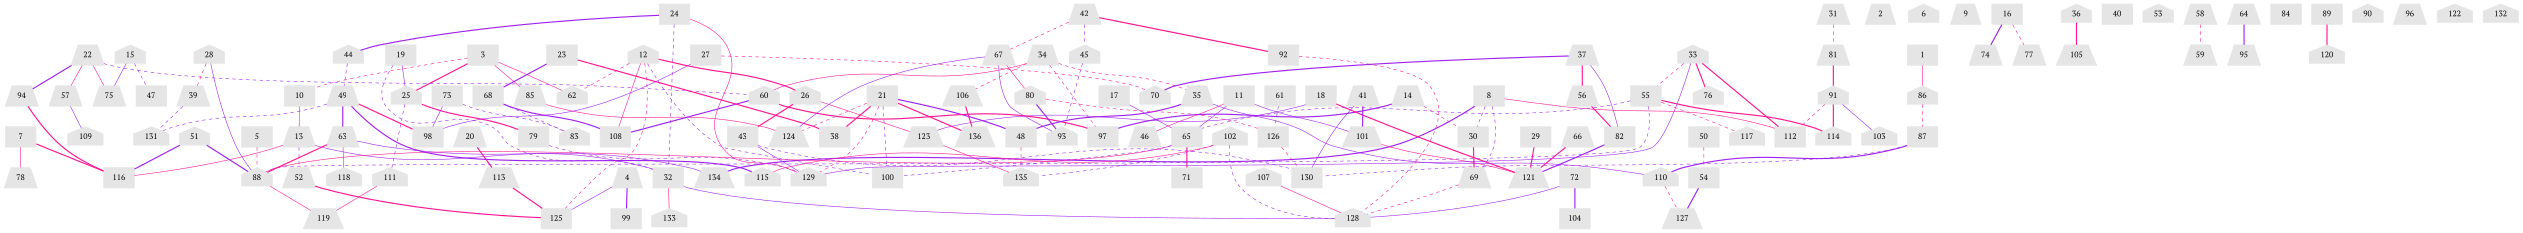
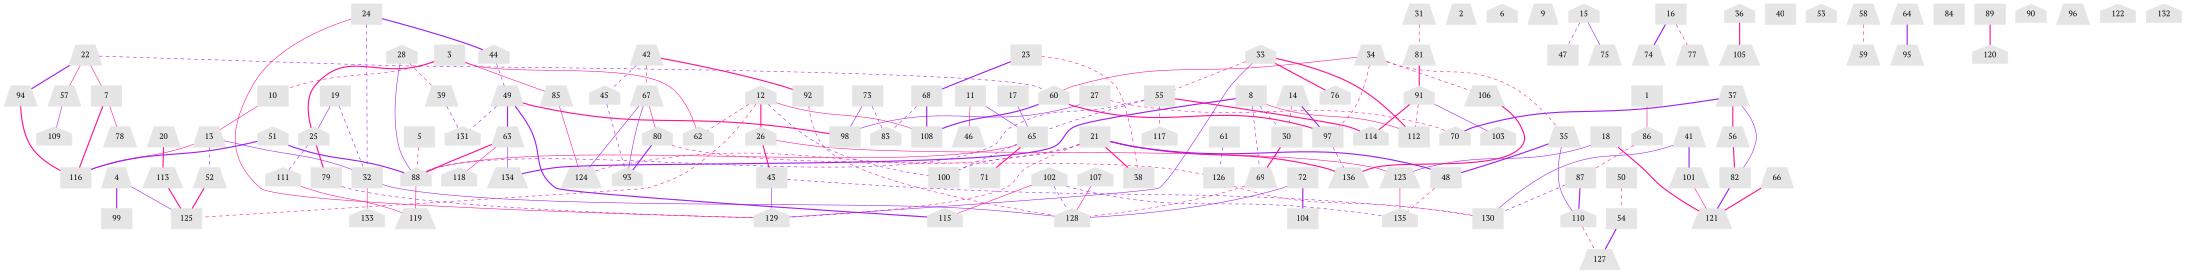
(99, 76) -> (96, 76)
(705, 95) -> (1116, 88)
(1311, 120) -> none
(1536, 137) -> none
none -> (1338, 157)
